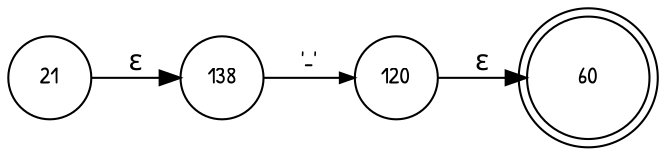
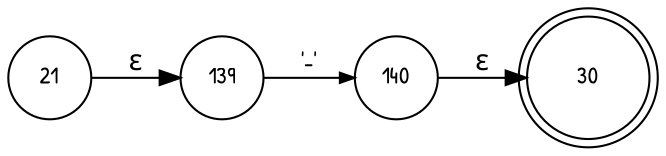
(222, 78) -> (222, 78)
(396, 78) -> (396, 78)
(588, 78) -> (588, 78)
